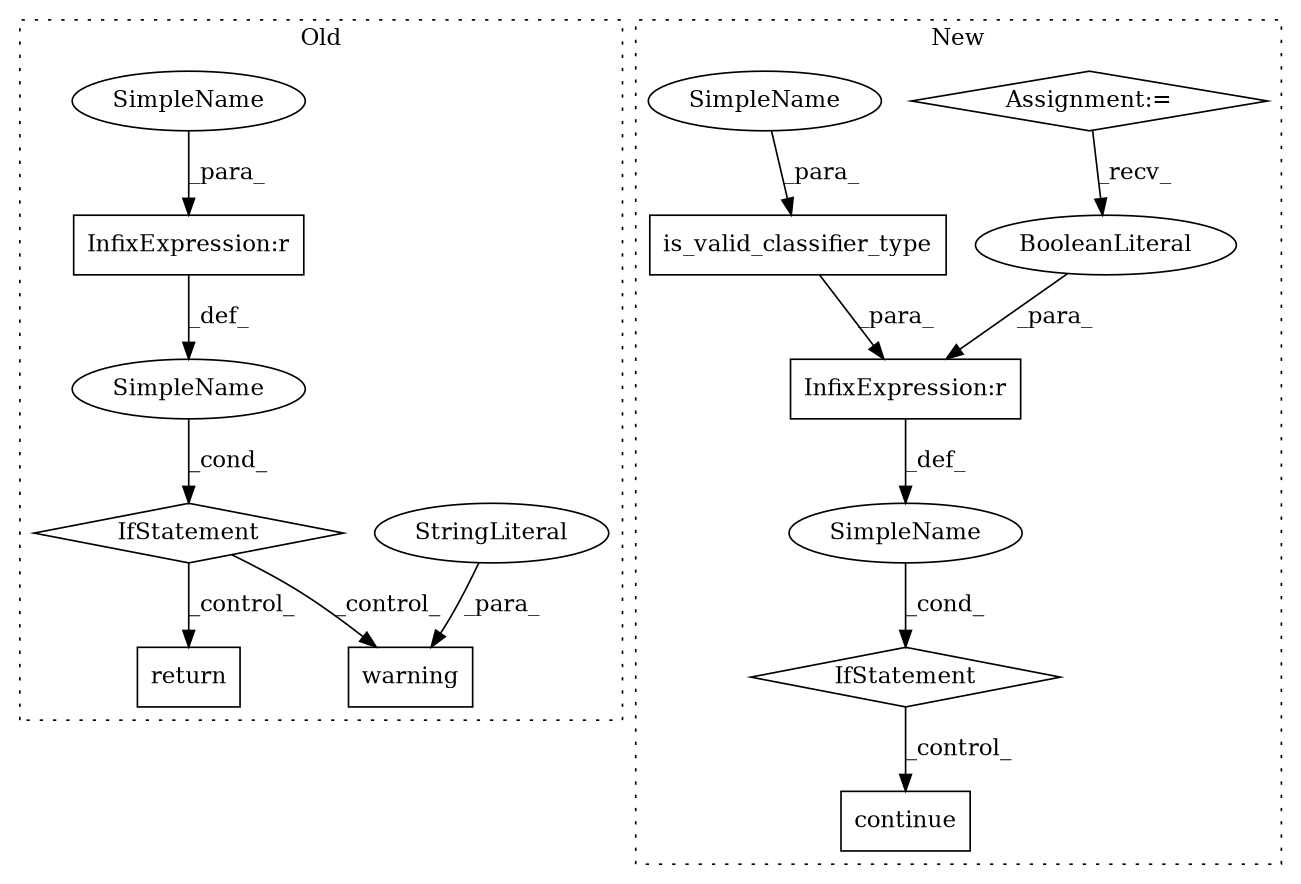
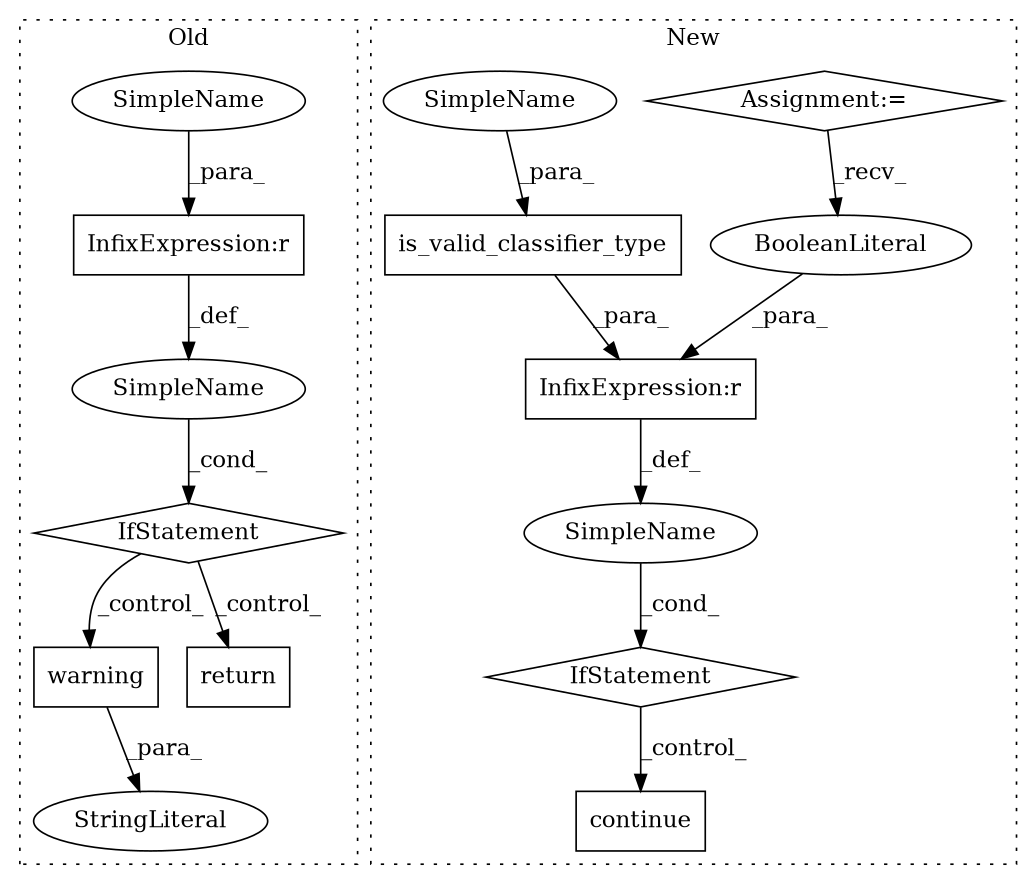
(461, 599) -> (120, 741)
